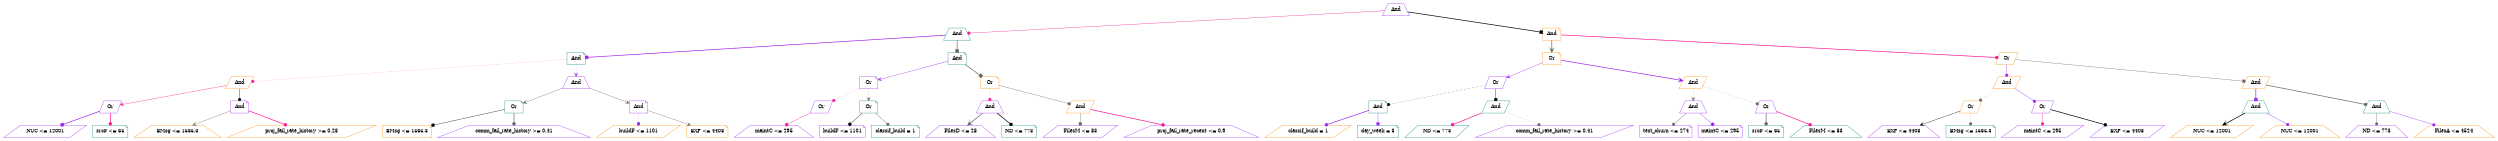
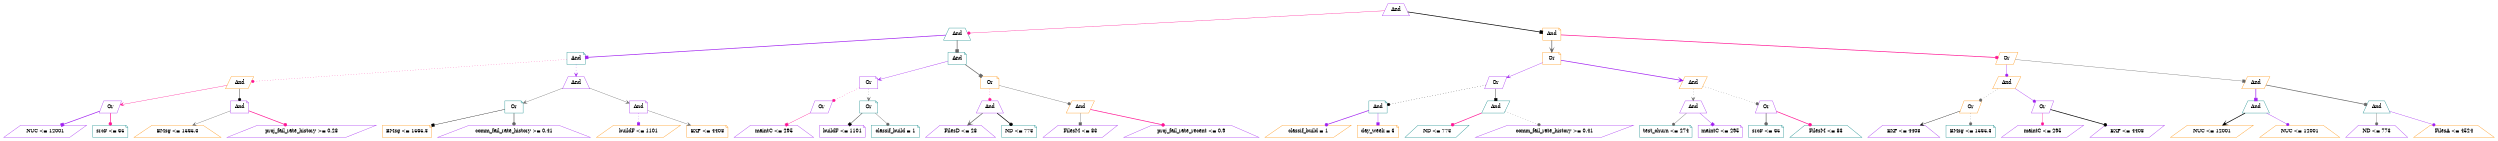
(302, 131) -> (302, 131)
(1378, 131) -> (1378, 131)
(1666, 131) -> (1666, 131)
